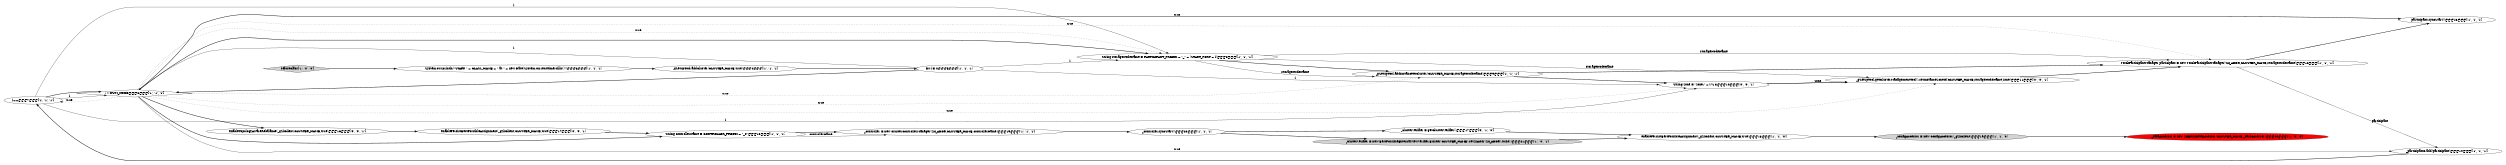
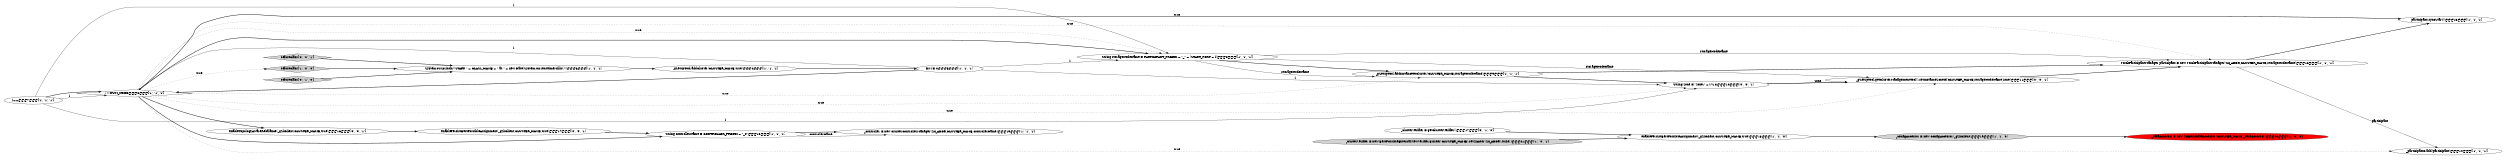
none -> (297, 58)
none -> (297, 80)
(92, 101) -> (203, 75)
(1177, 132) -> none
(1256, 151) -> (1256, 151)
(1215, 161) -> none
